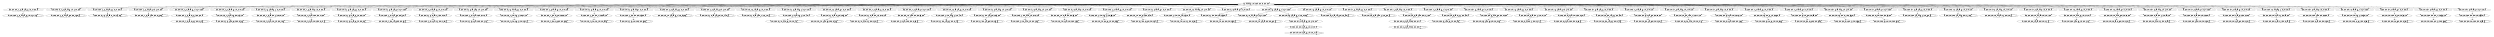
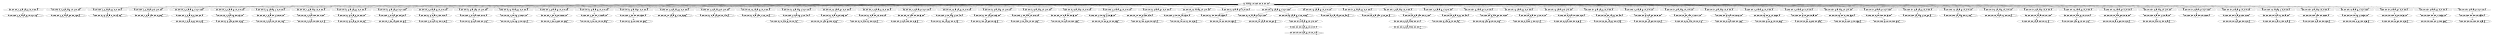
(2196, 21) -> none
